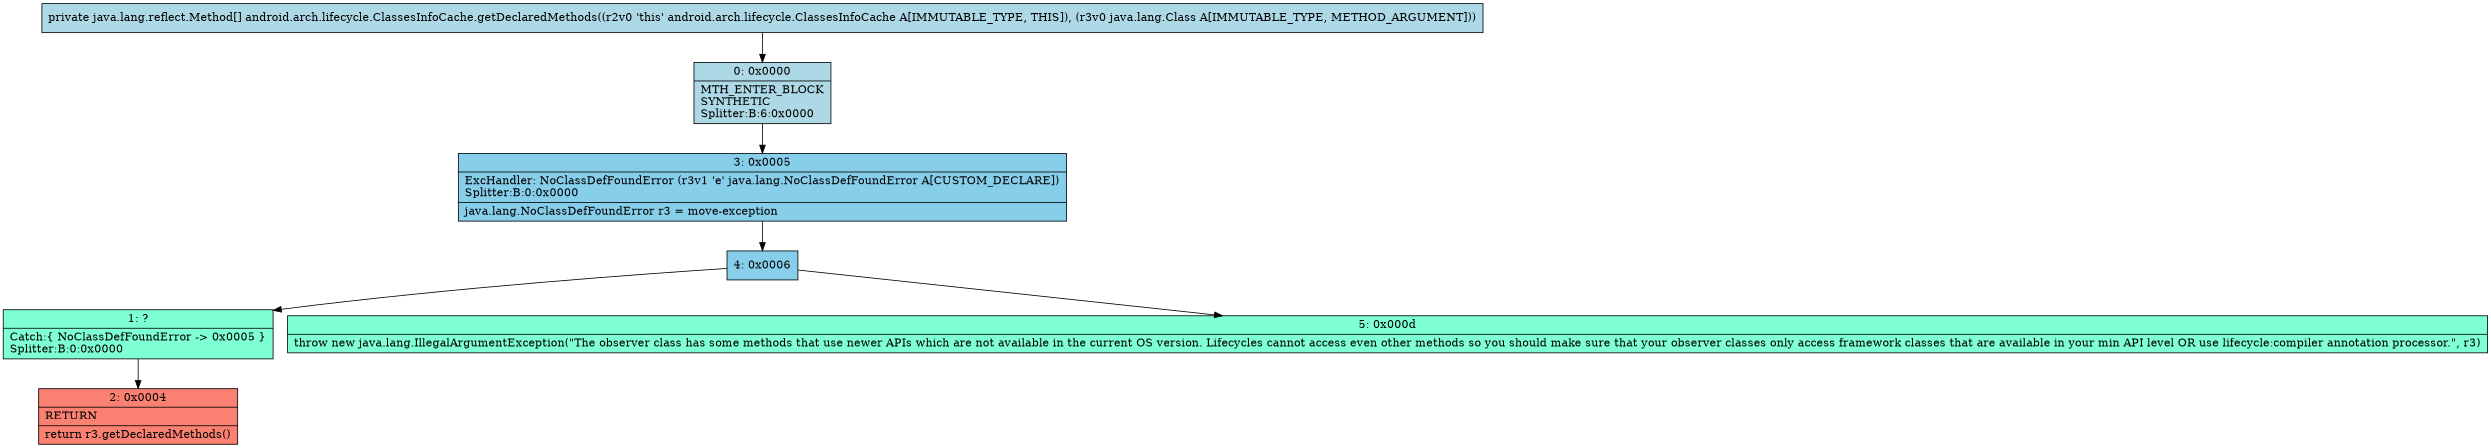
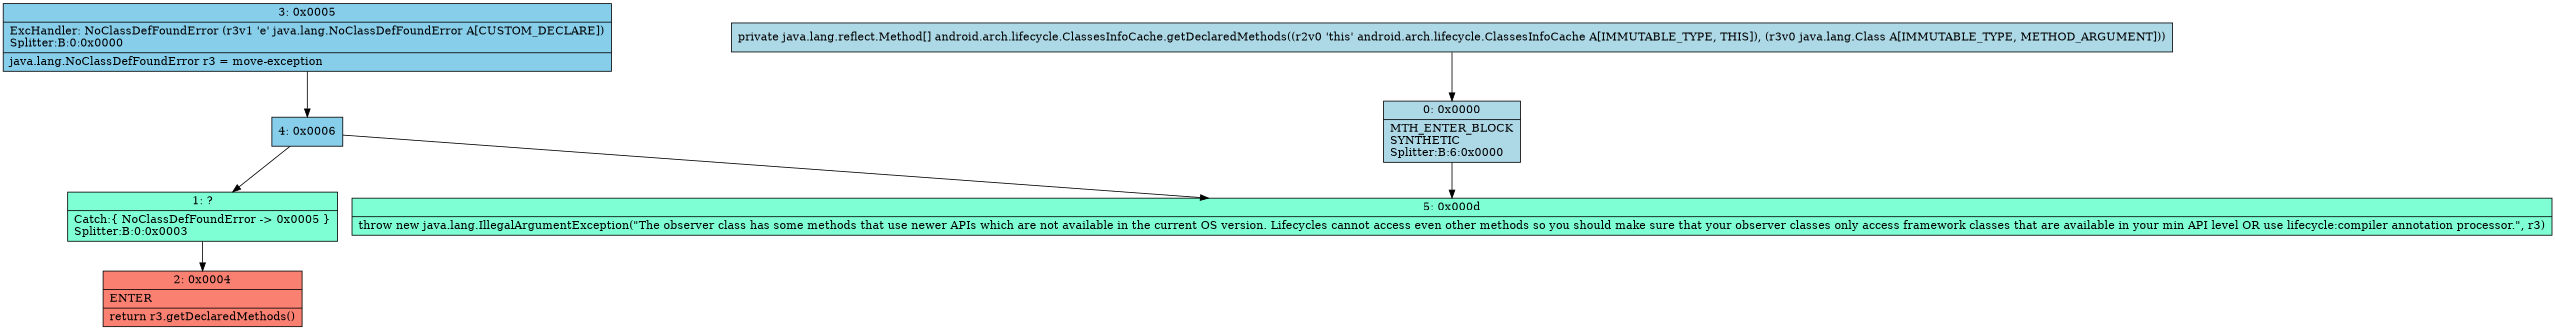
(762, 134) -> (1452, 176)
(67, 349) -> (131, 232)
(71, 416) -> (131, 298)
